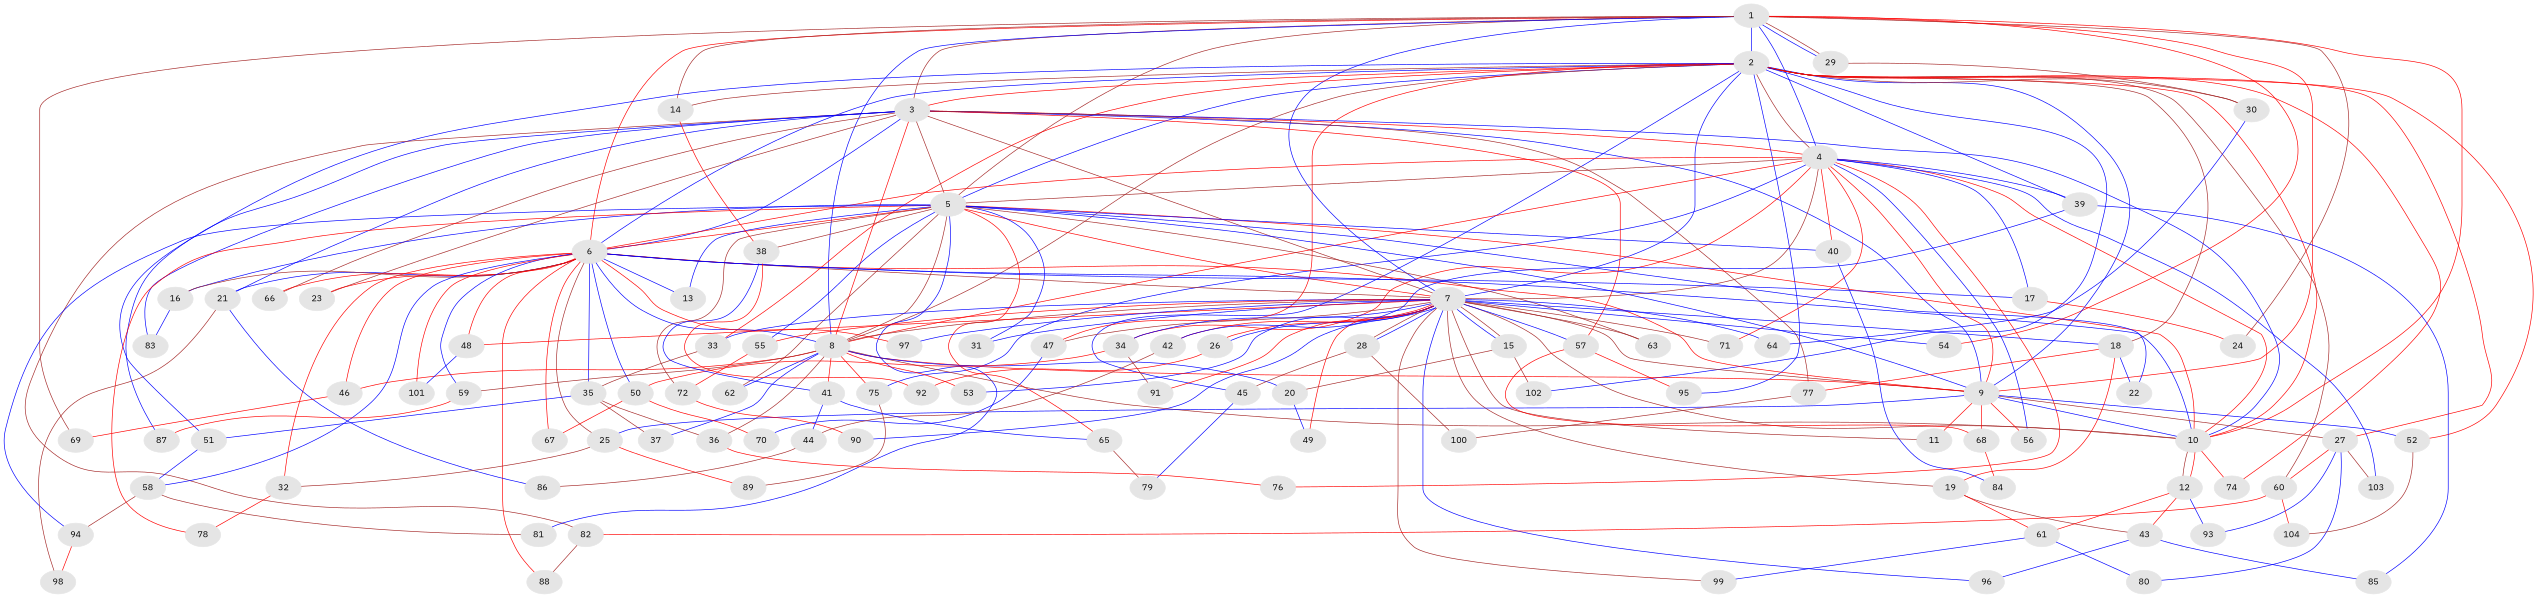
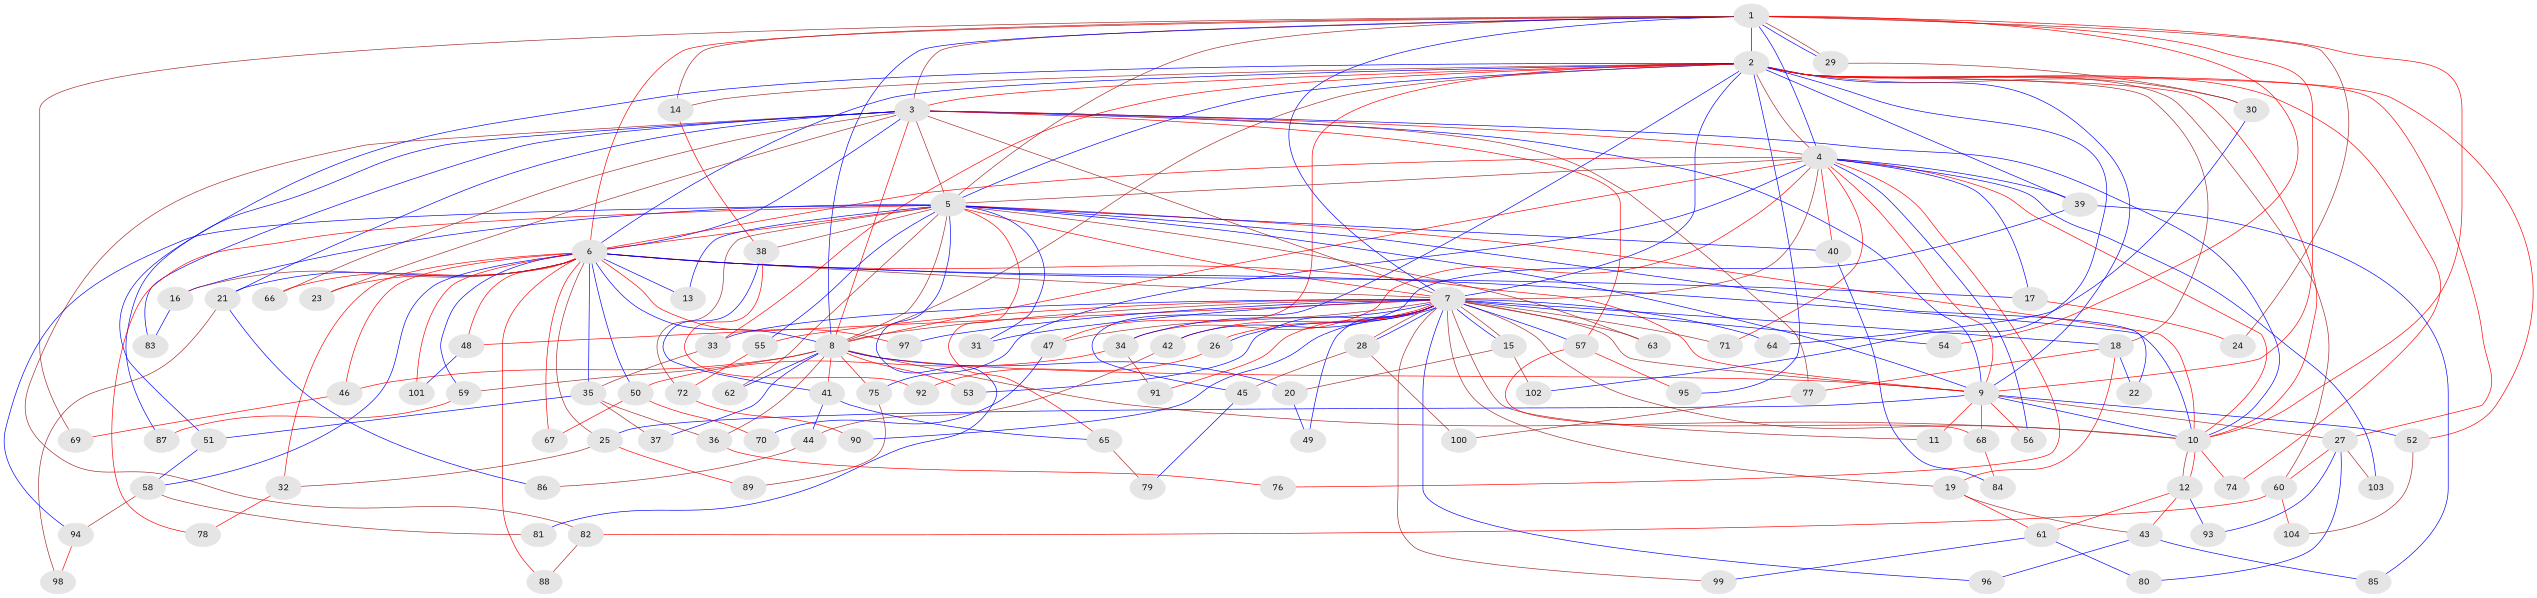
(1339, 334) -> (1339, 334)
